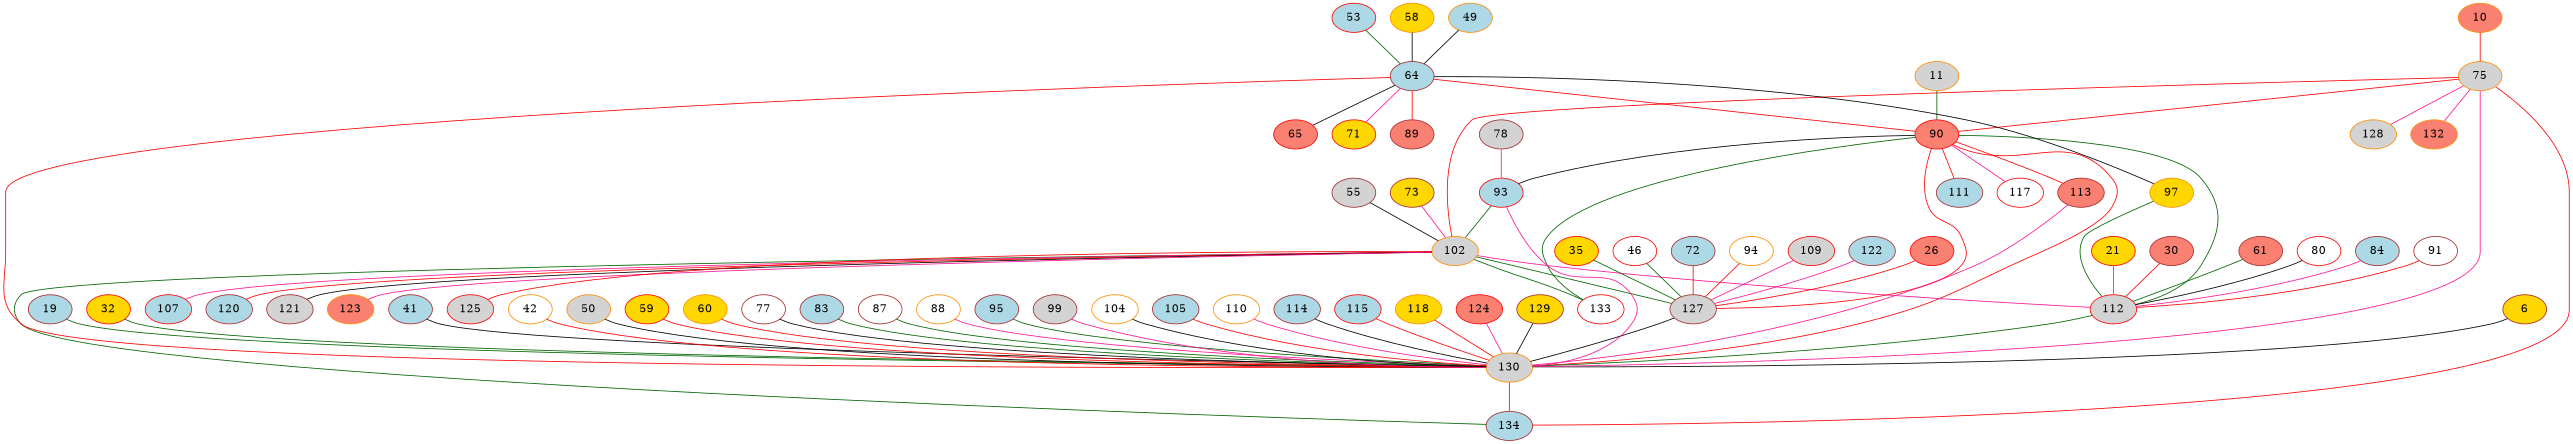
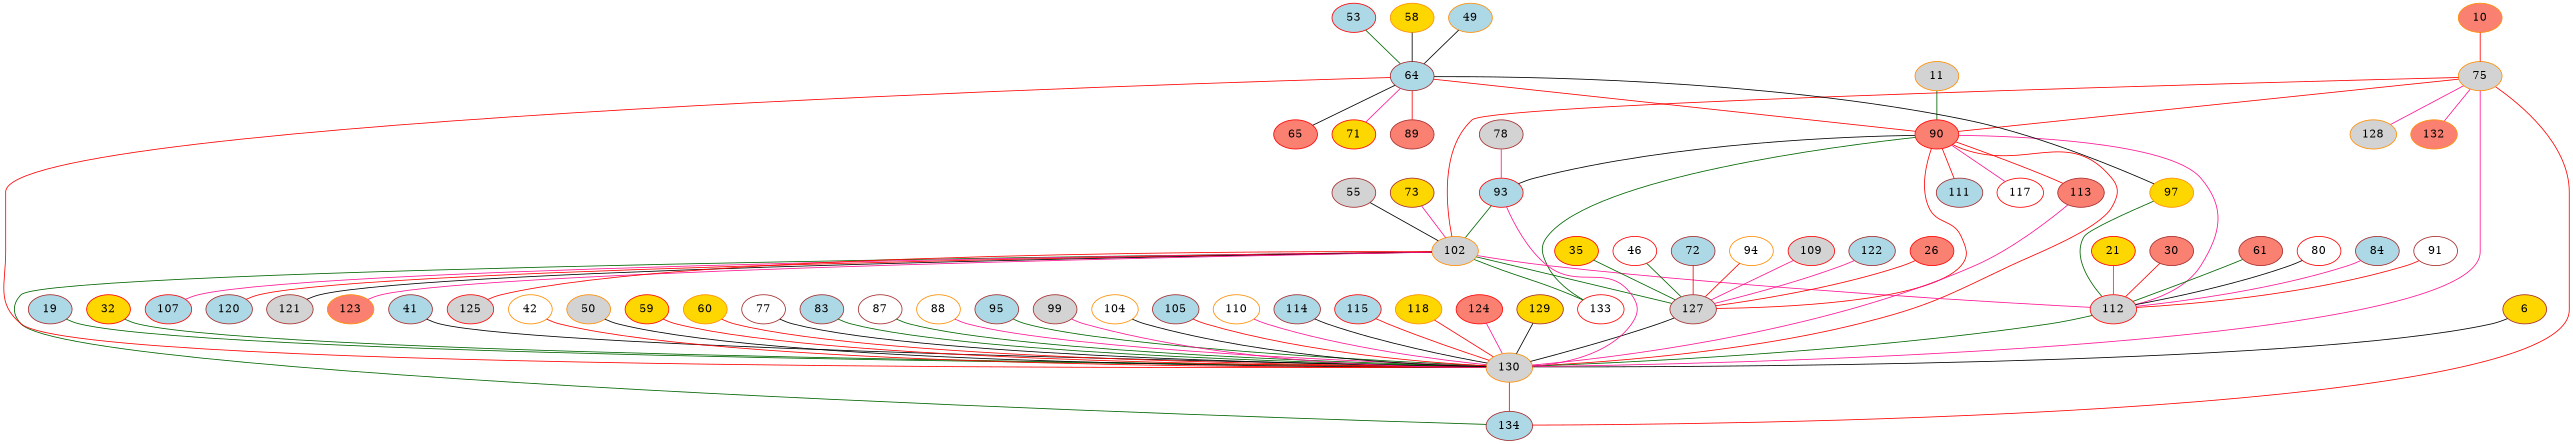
(2168, 160) -> (2168, 160)
